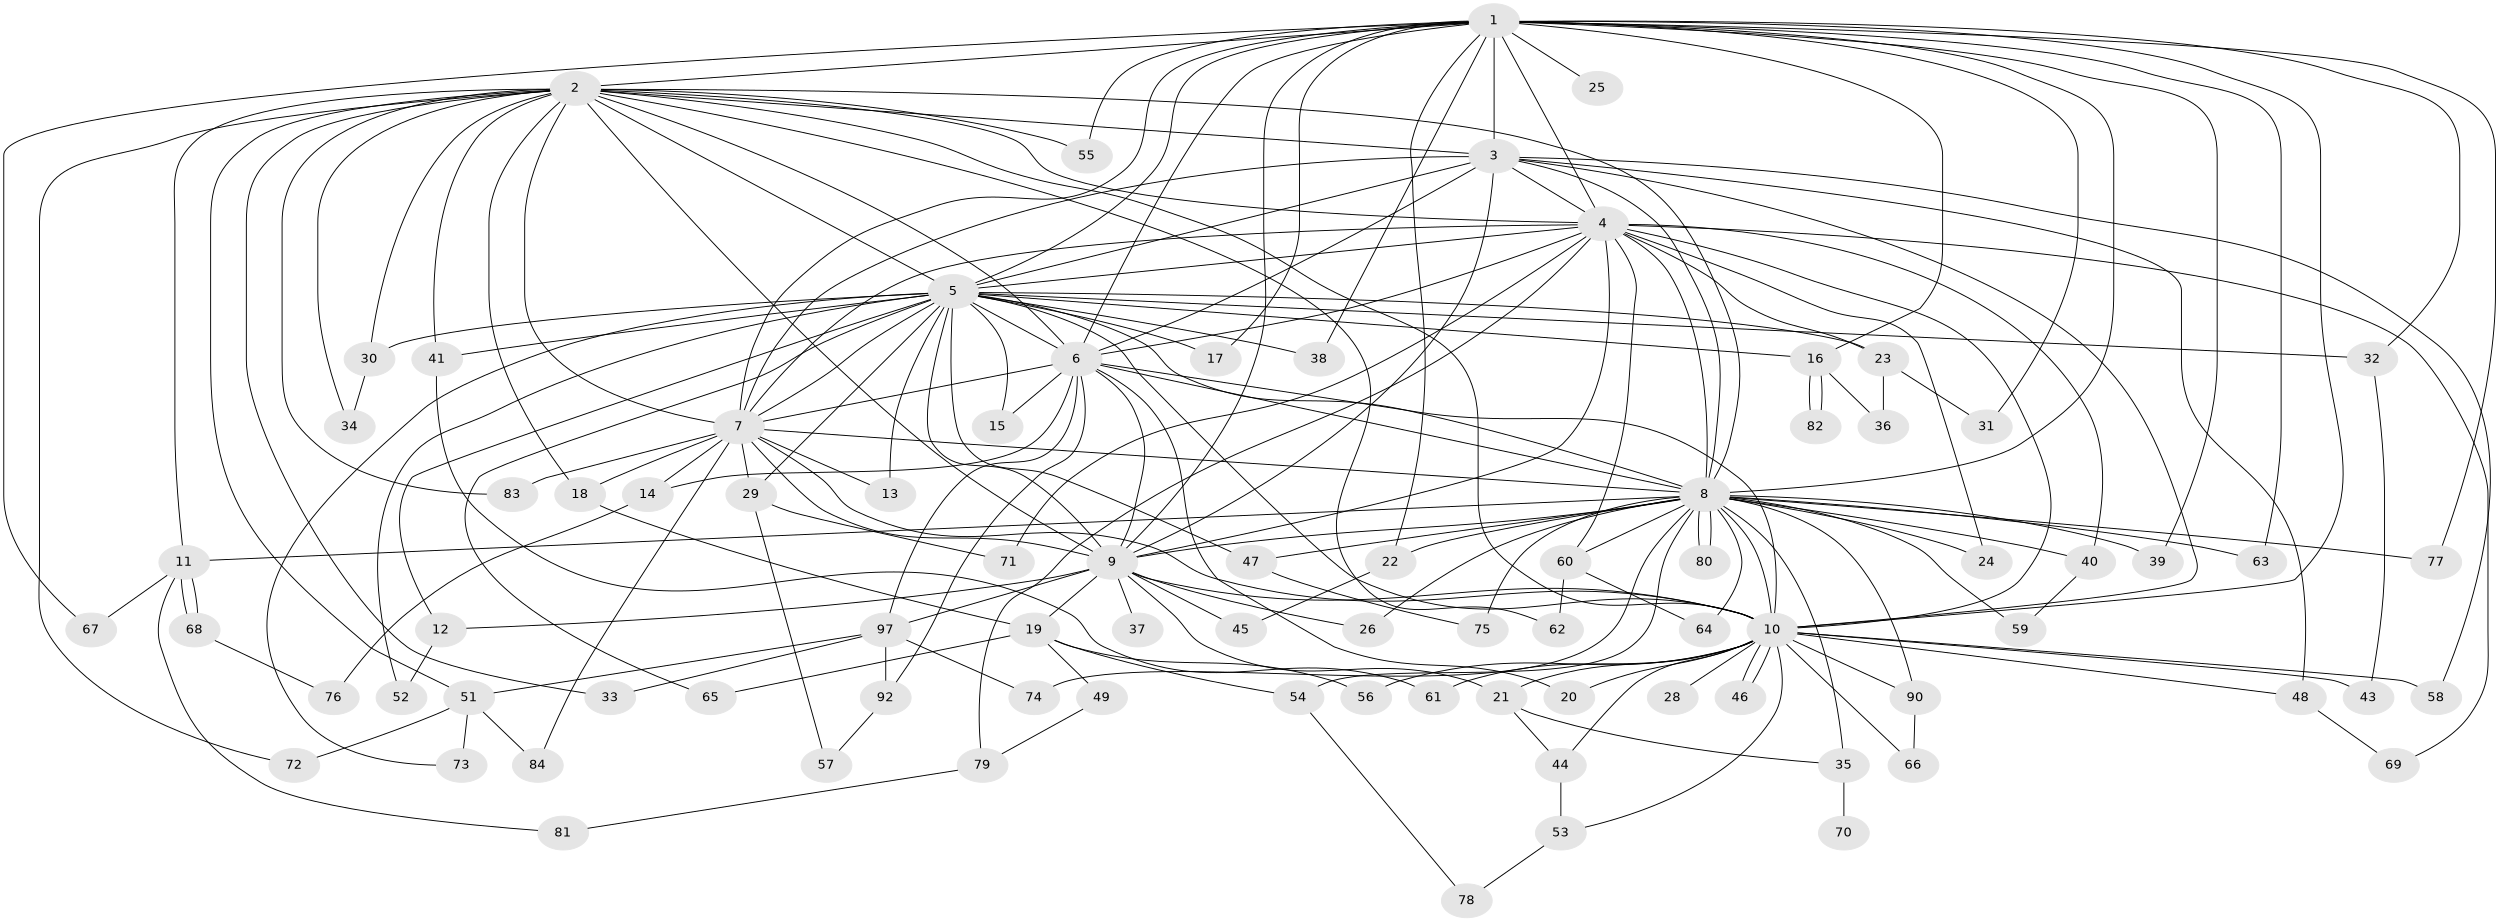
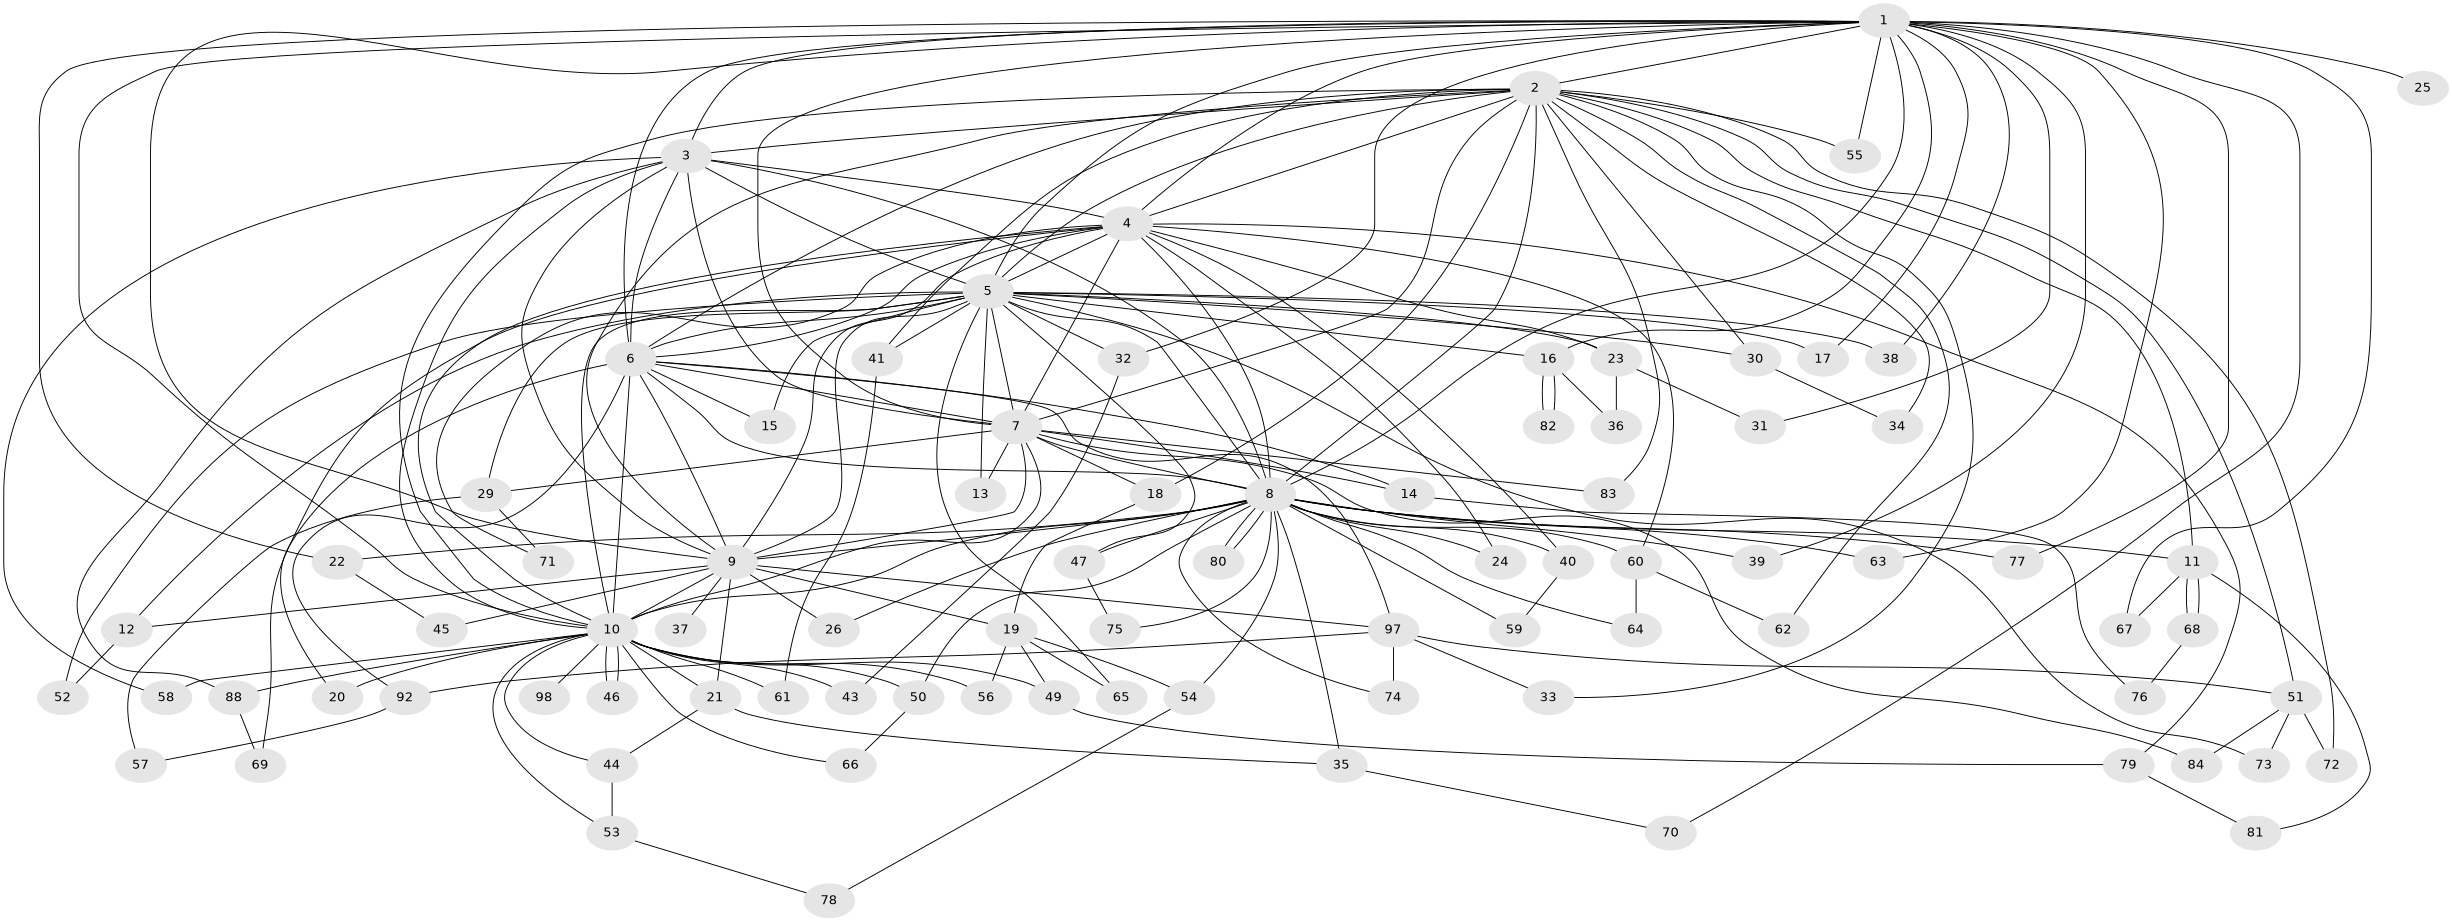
none -> (2281, 428)
none -> (915, 663)
(1673, 698) -> (544, 698)
(1915, 698) -> (919, 698)
(2301, 698) -> (234, 698)
